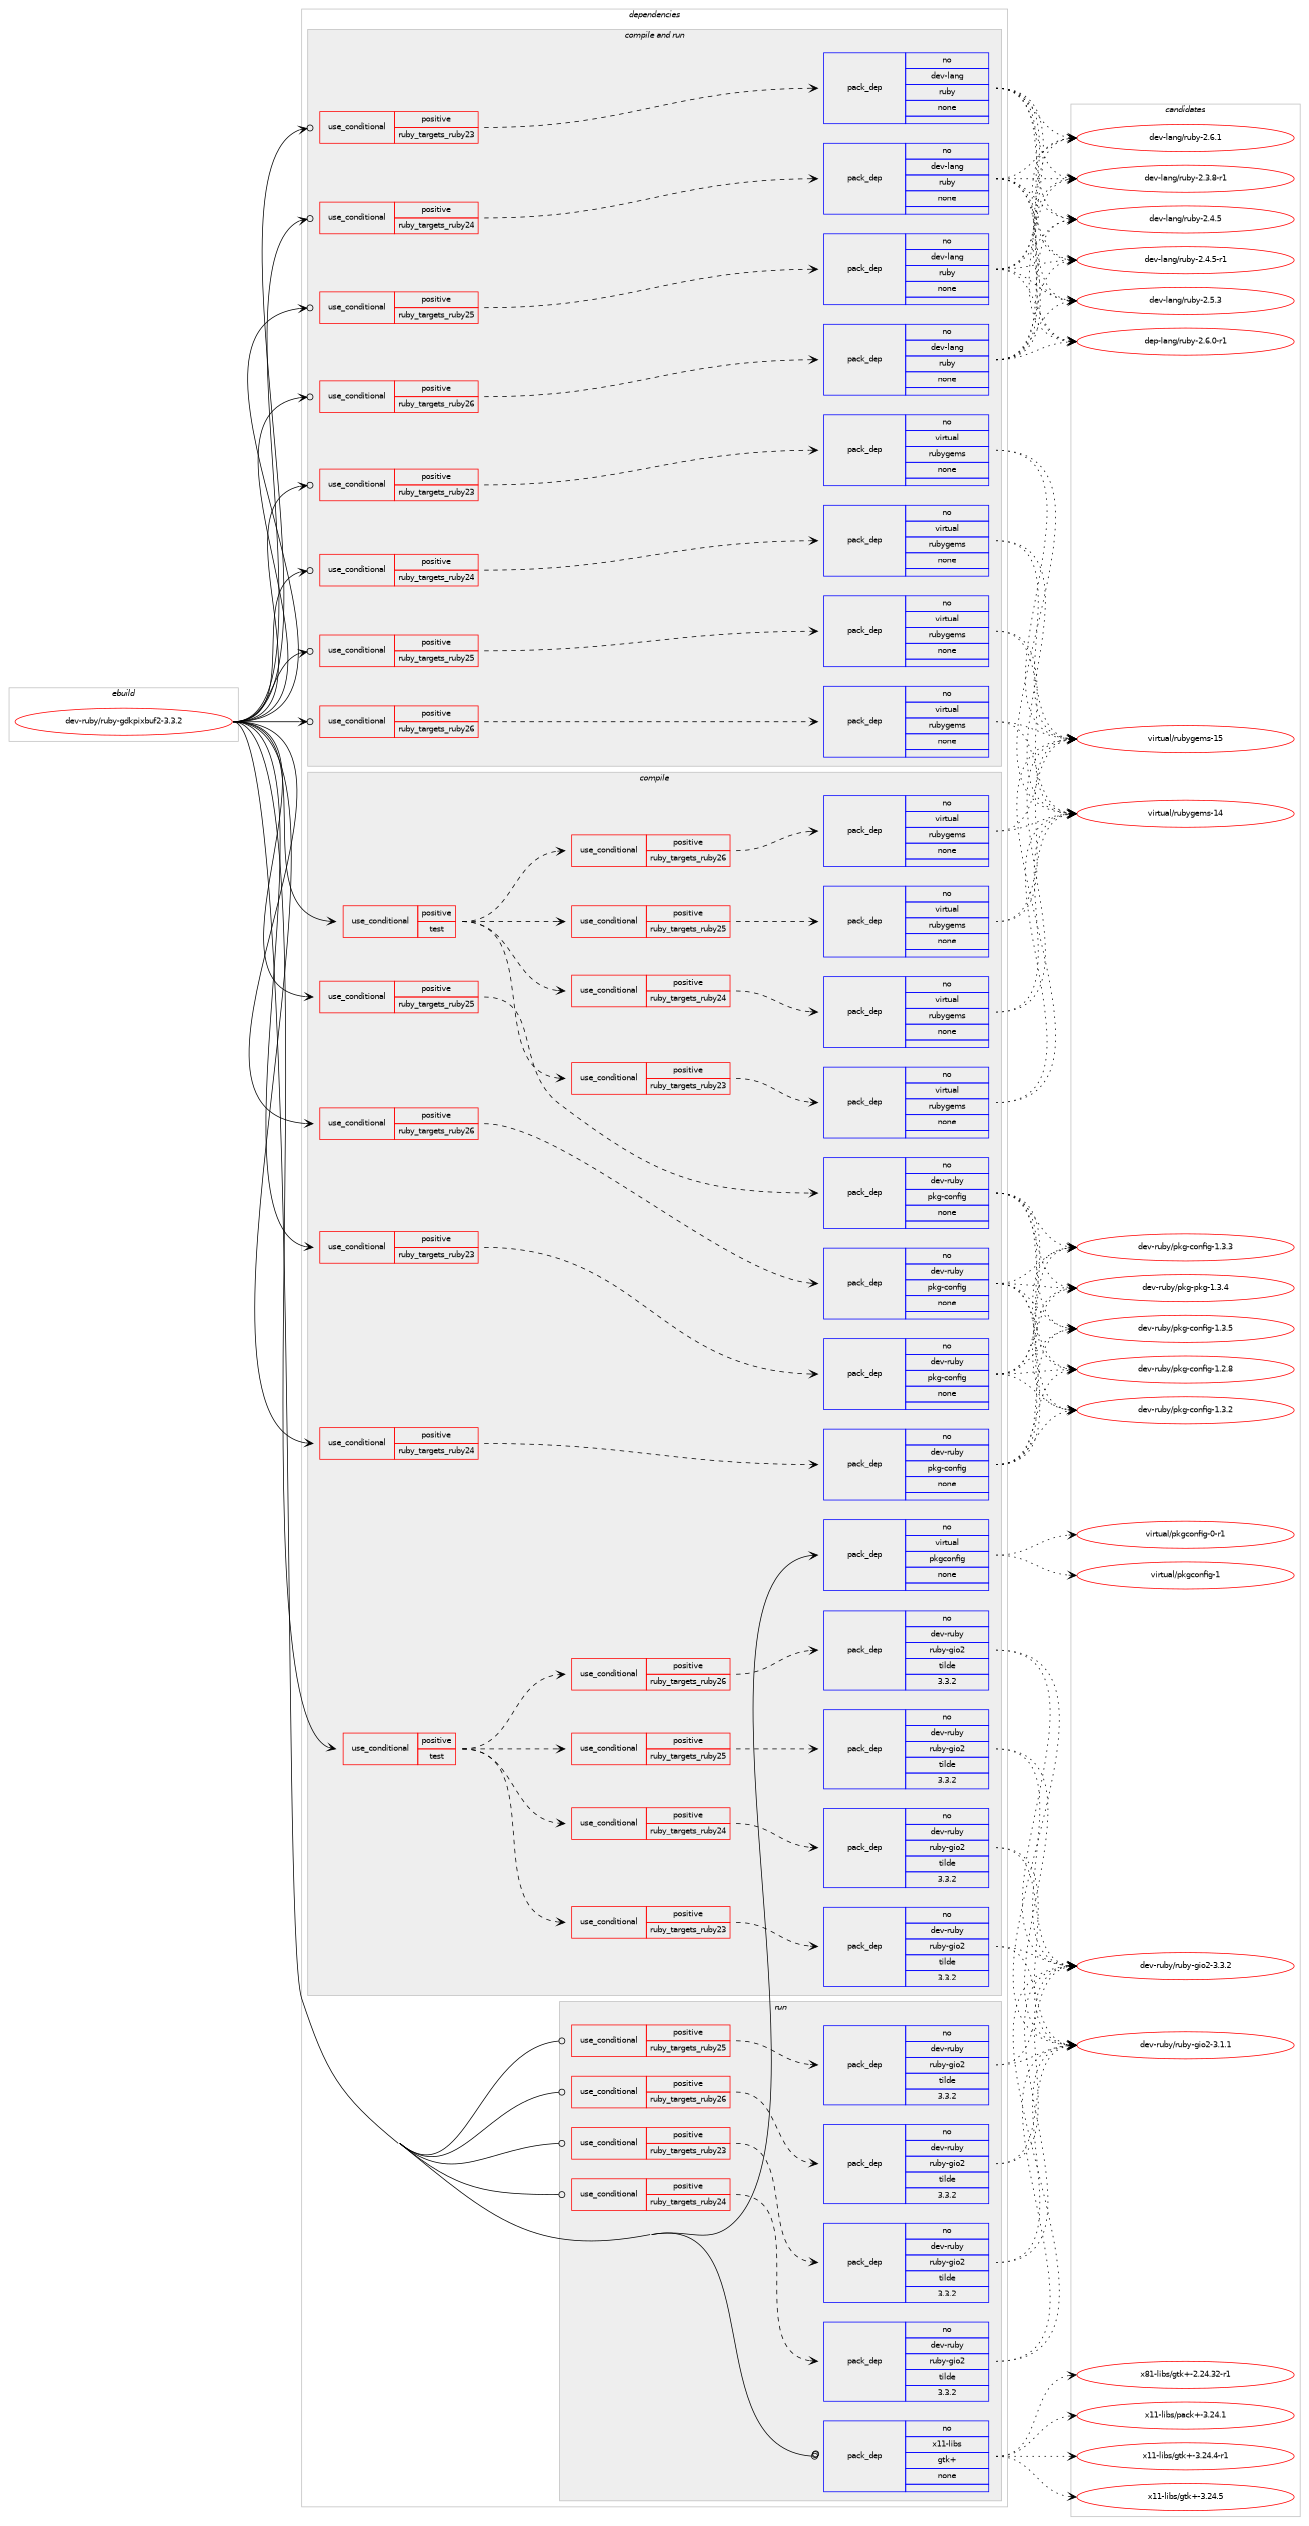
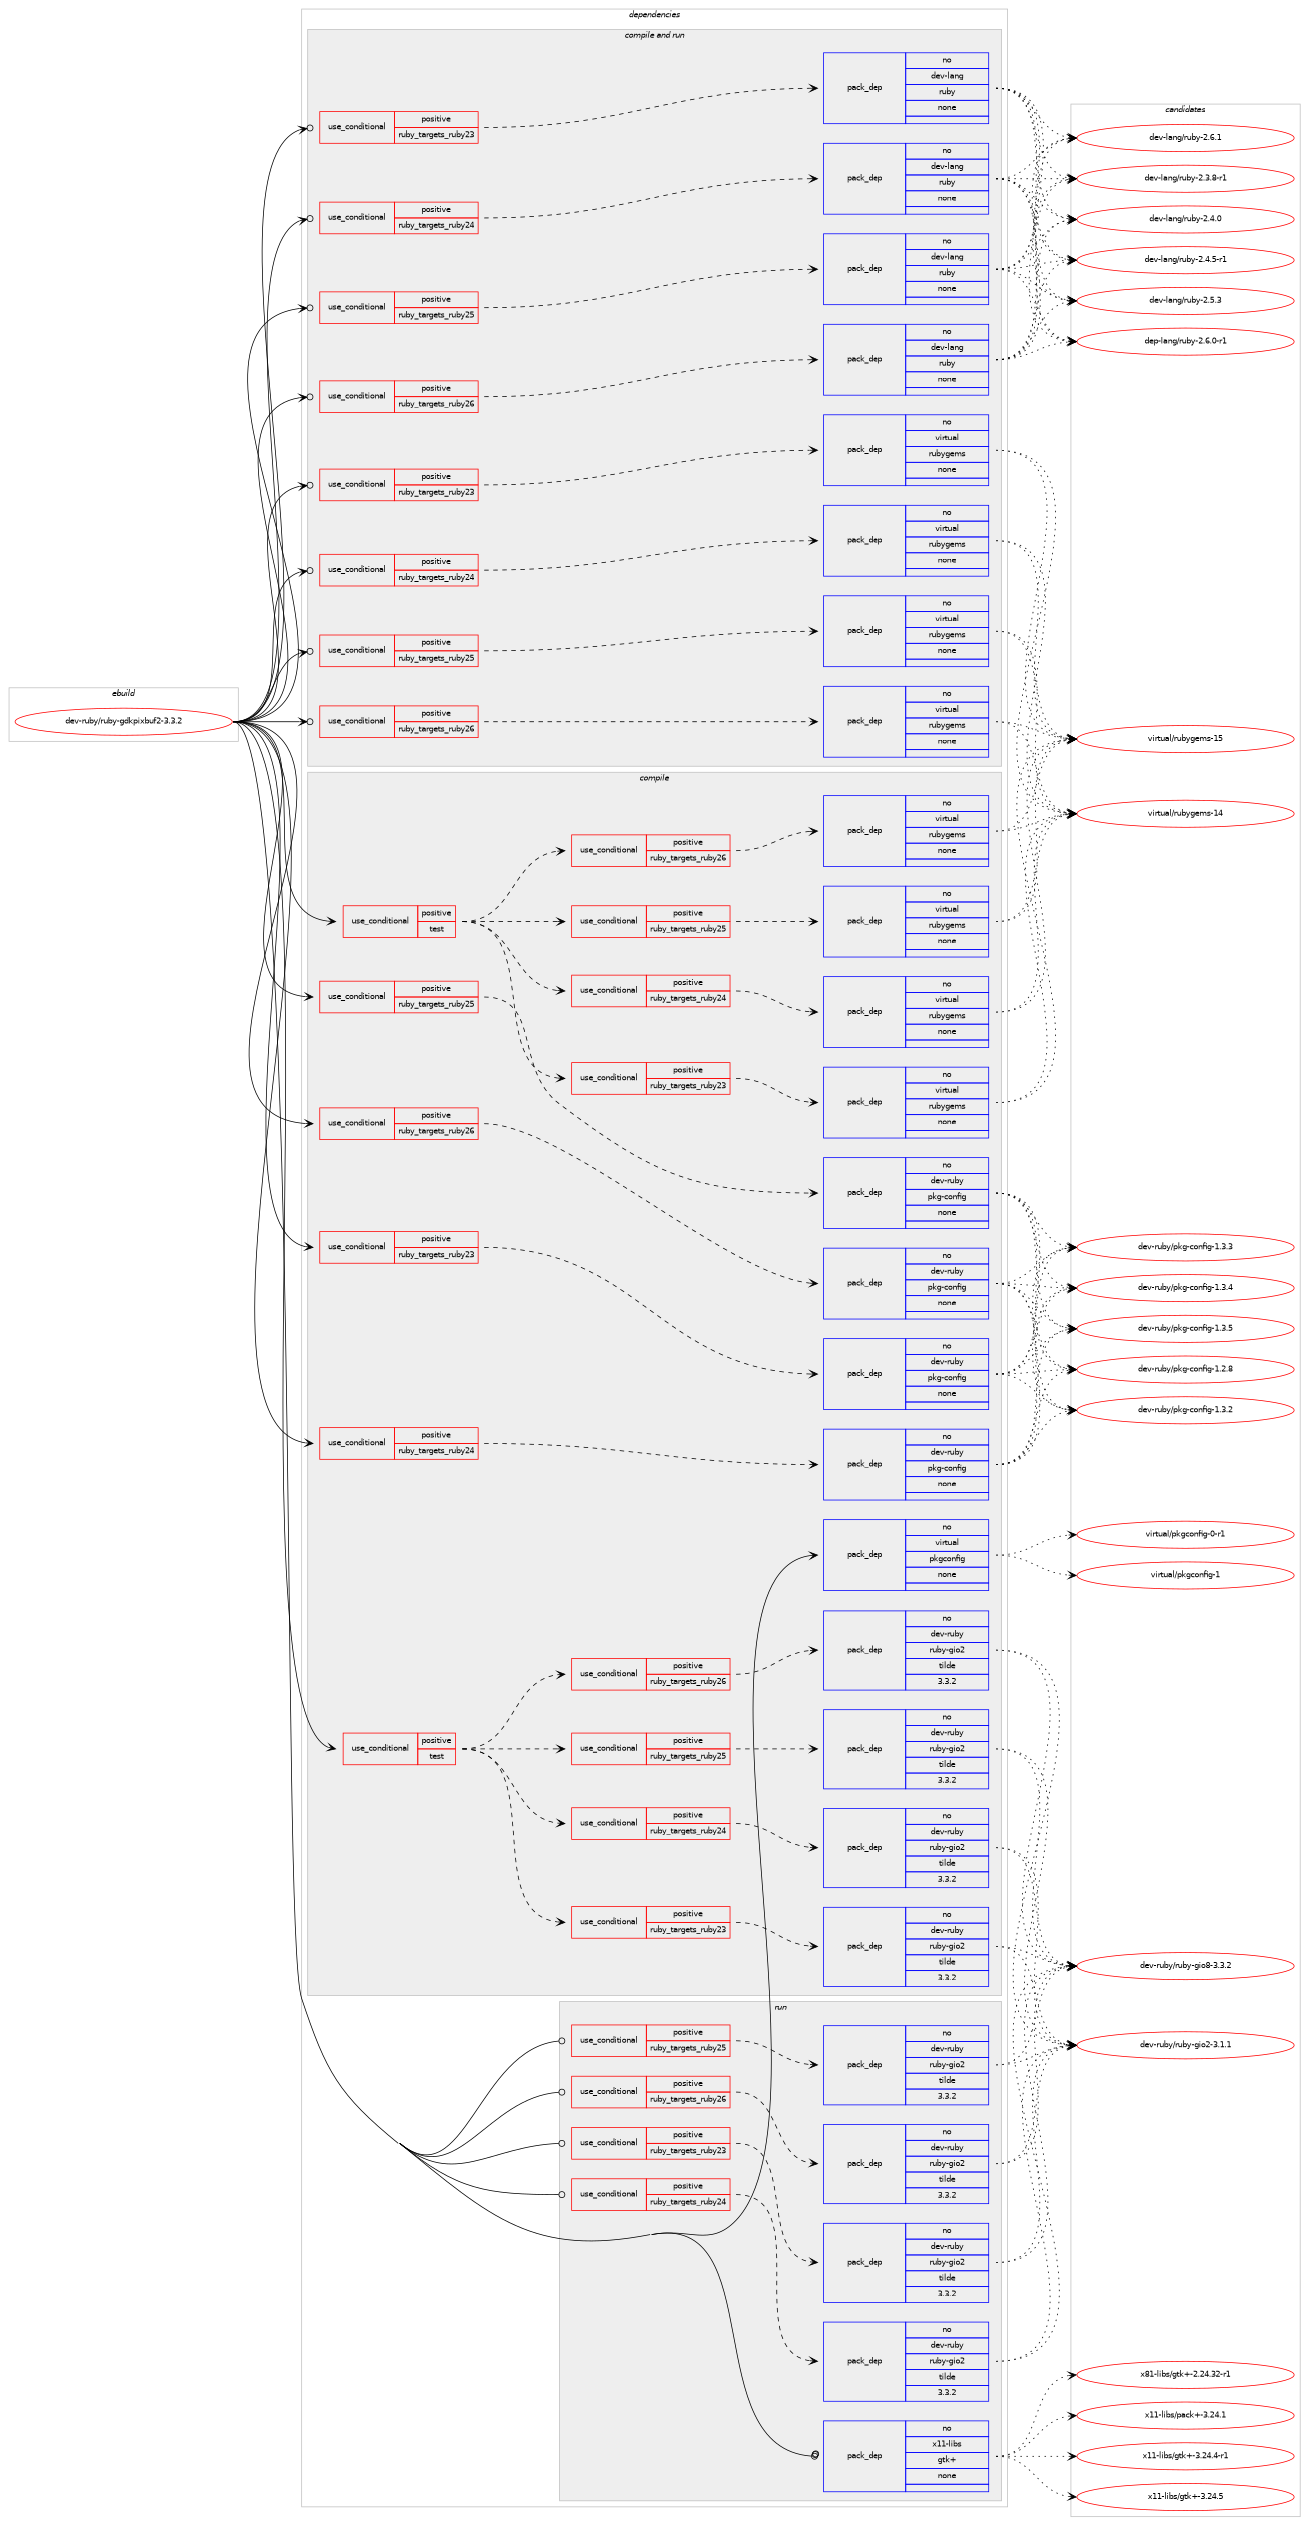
(1186, 219) -> (1186, 219)
(1186, 1288) -> (1186, 1288)
(1186, 1966) -> (1186, 1966)
